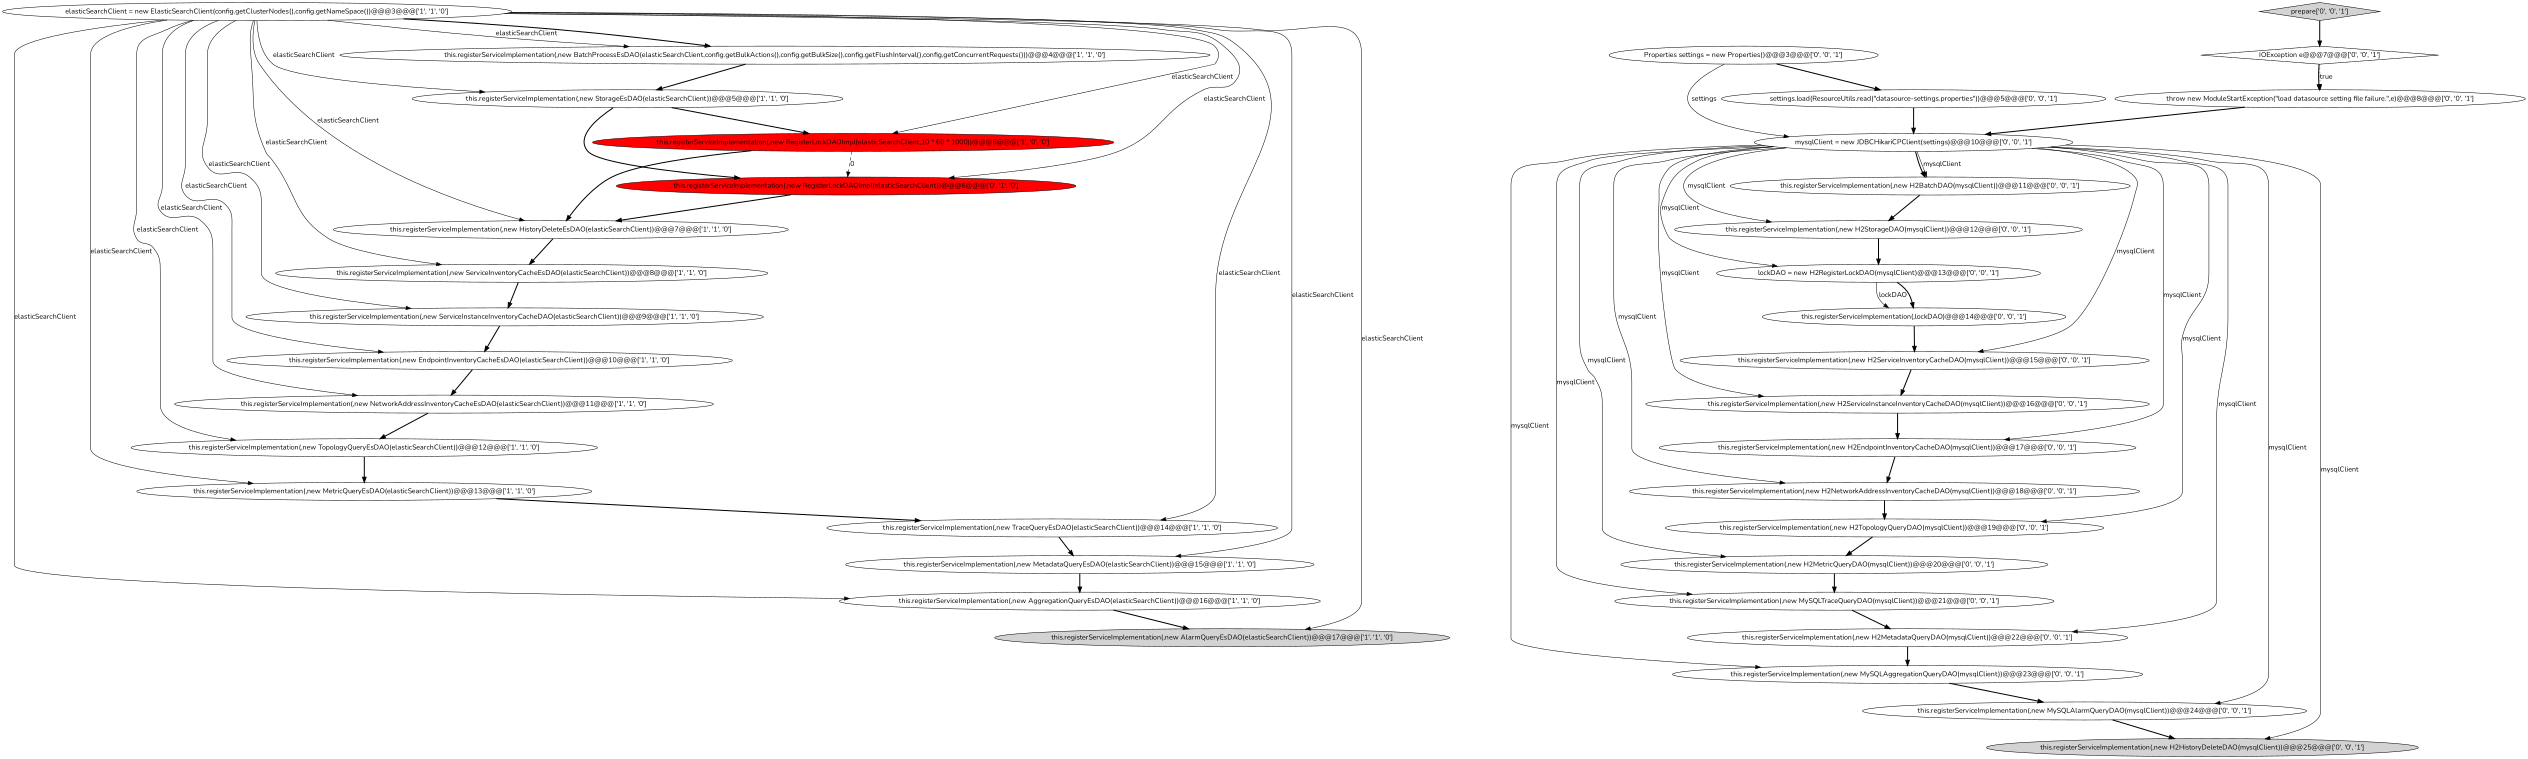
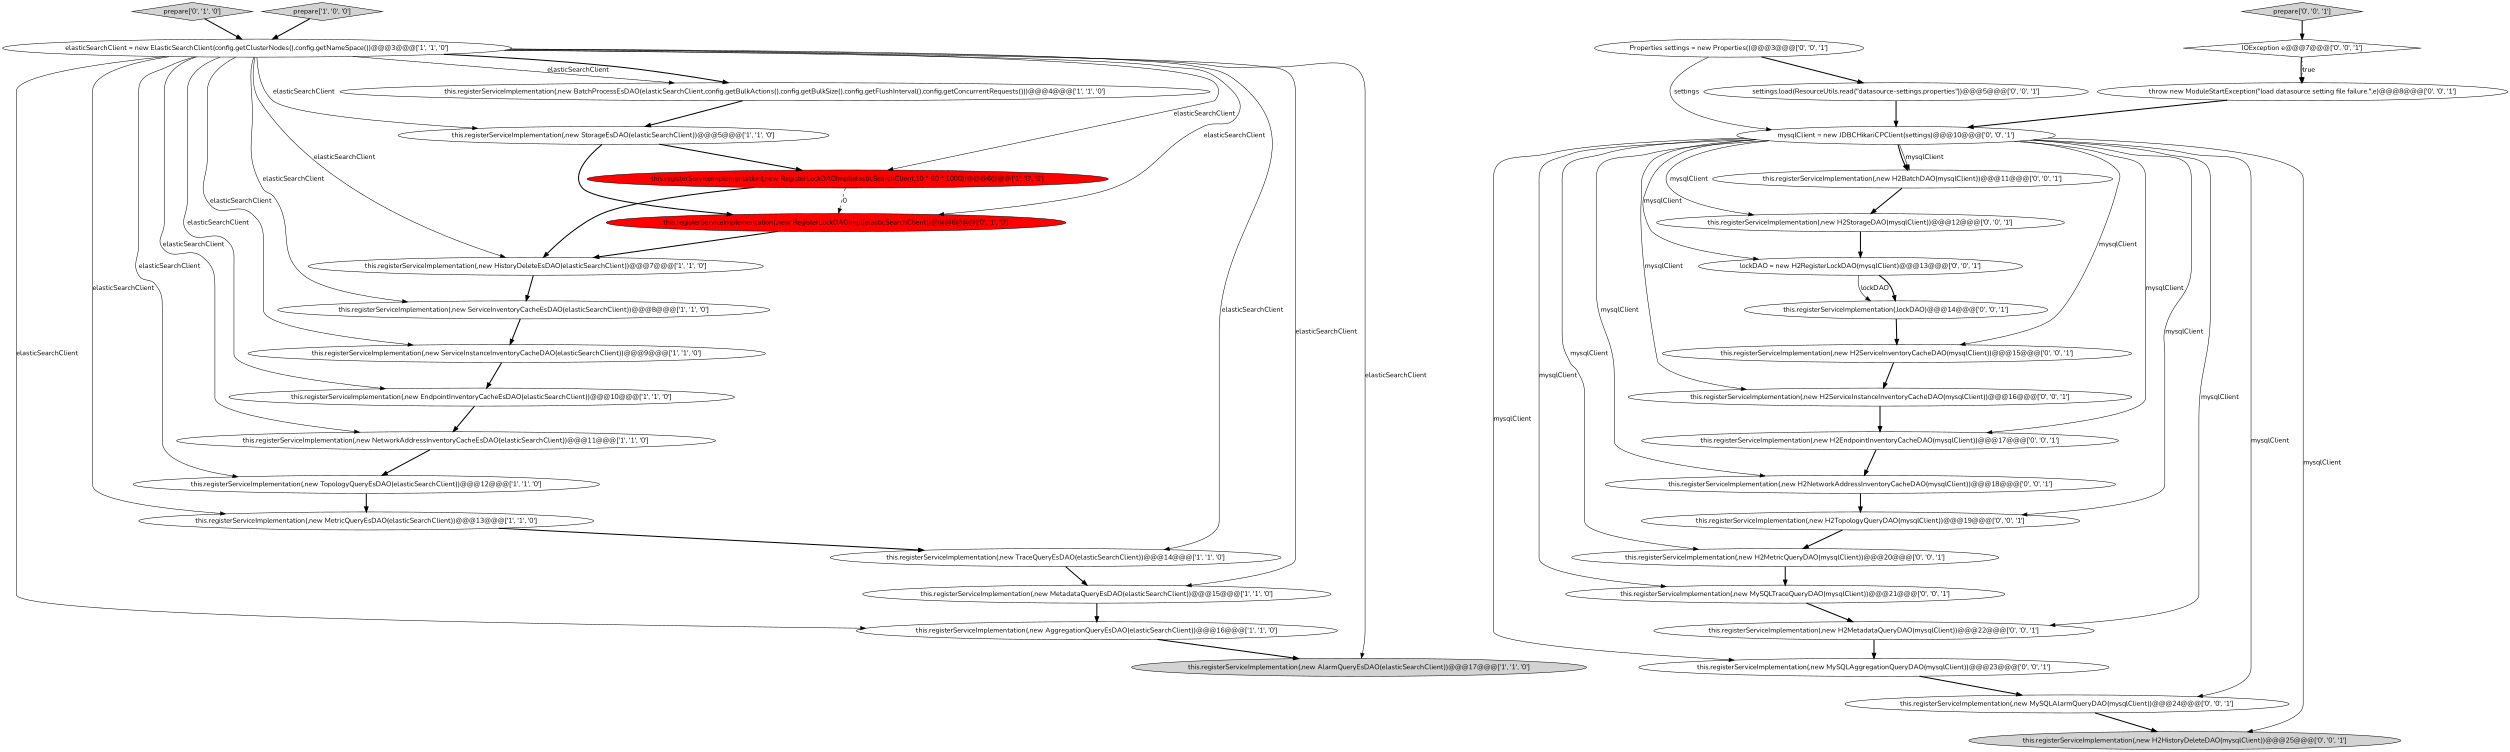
none -> (192, 12)
none -> (322, 12)
